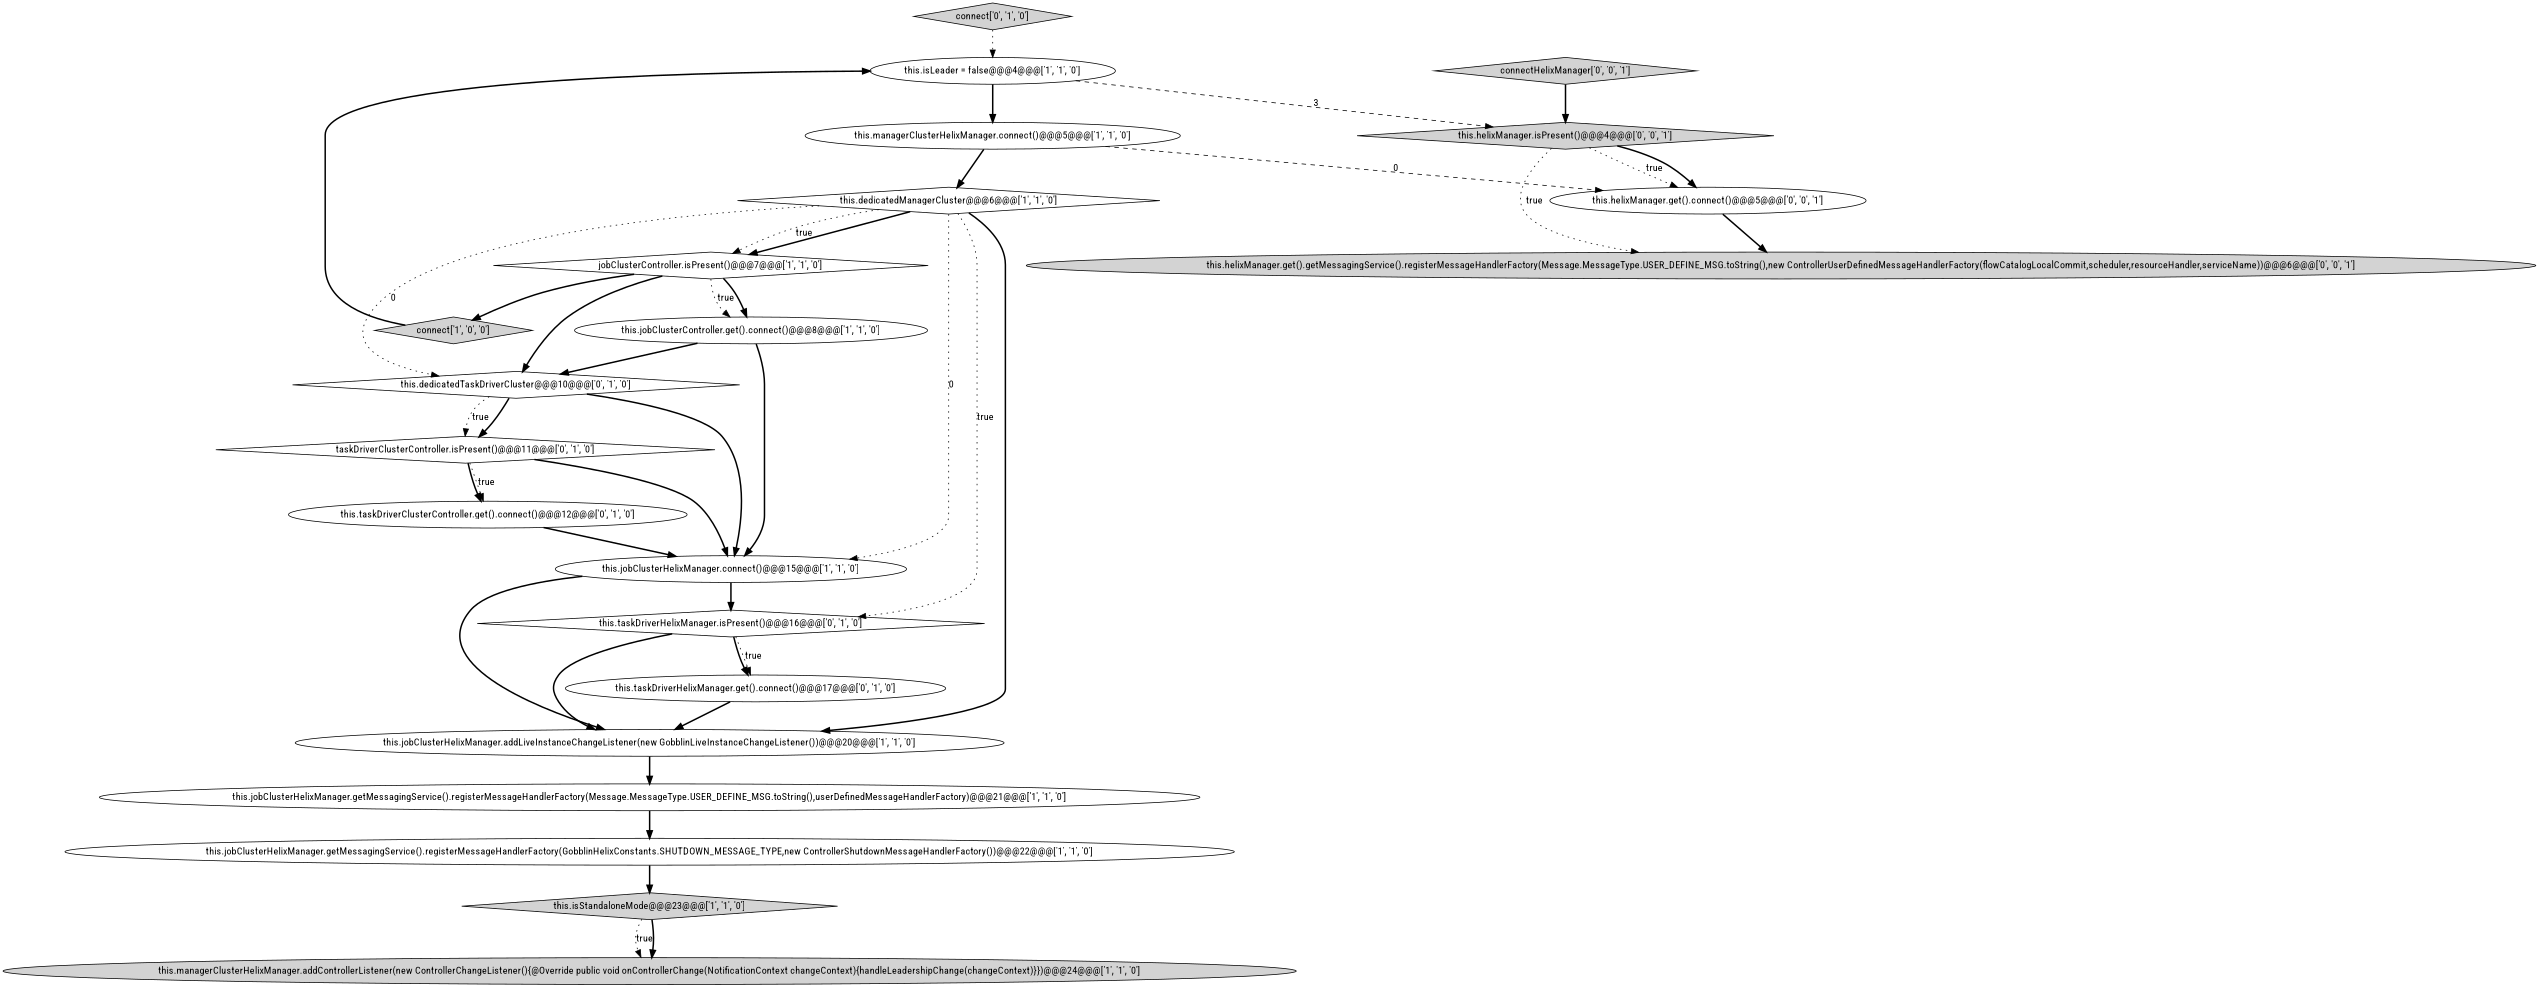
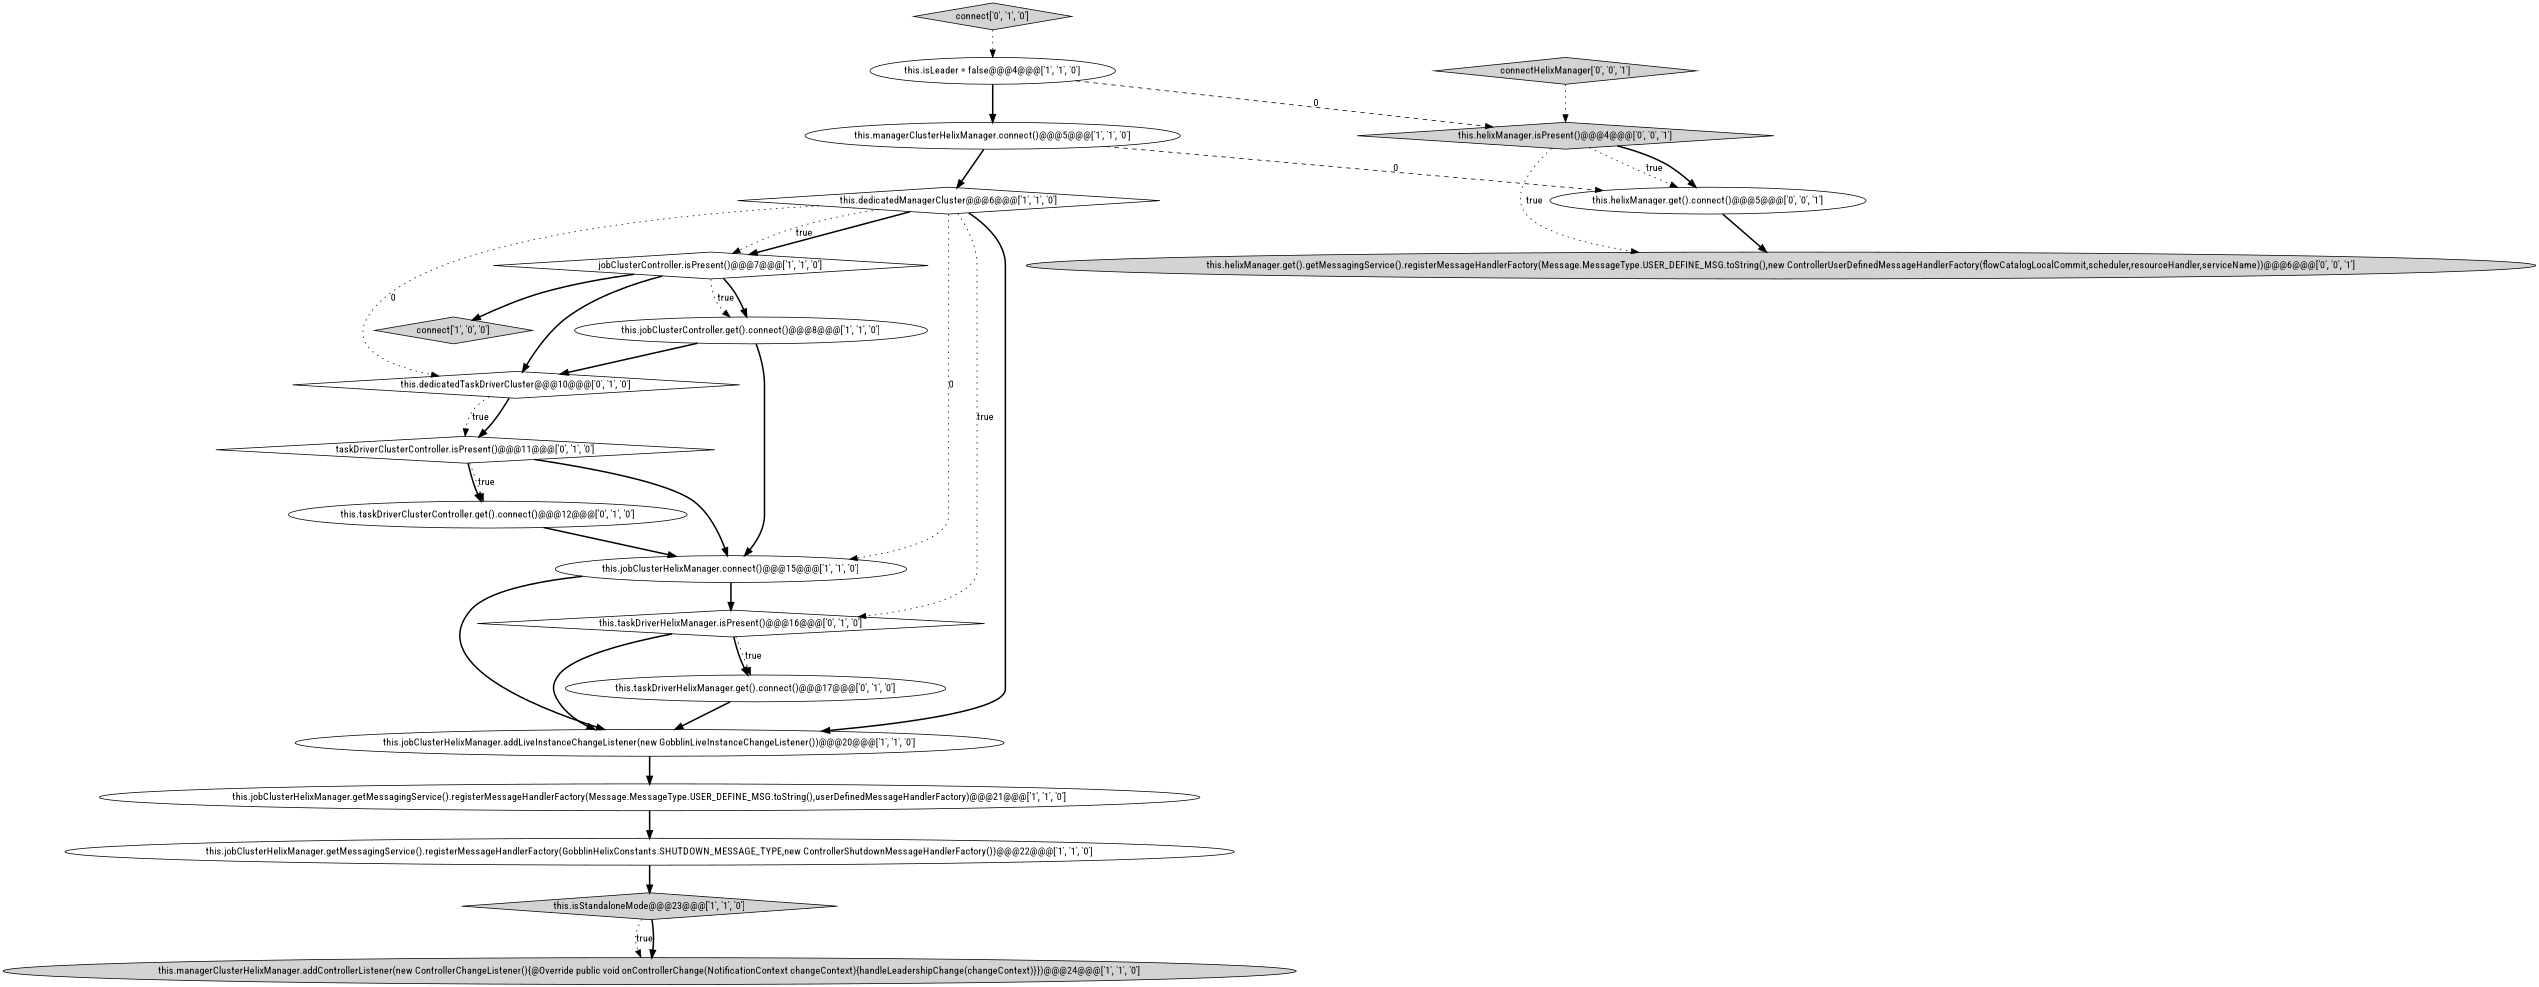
(469, 89) -> none
(1566, 100) -> (1566, 100)
(1316, 103) -> (1316, 103)
(712, 428) -> none
